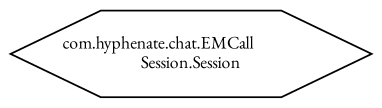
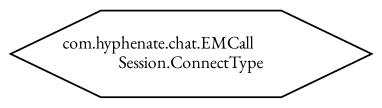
(191, 54) -> (191, 54)
